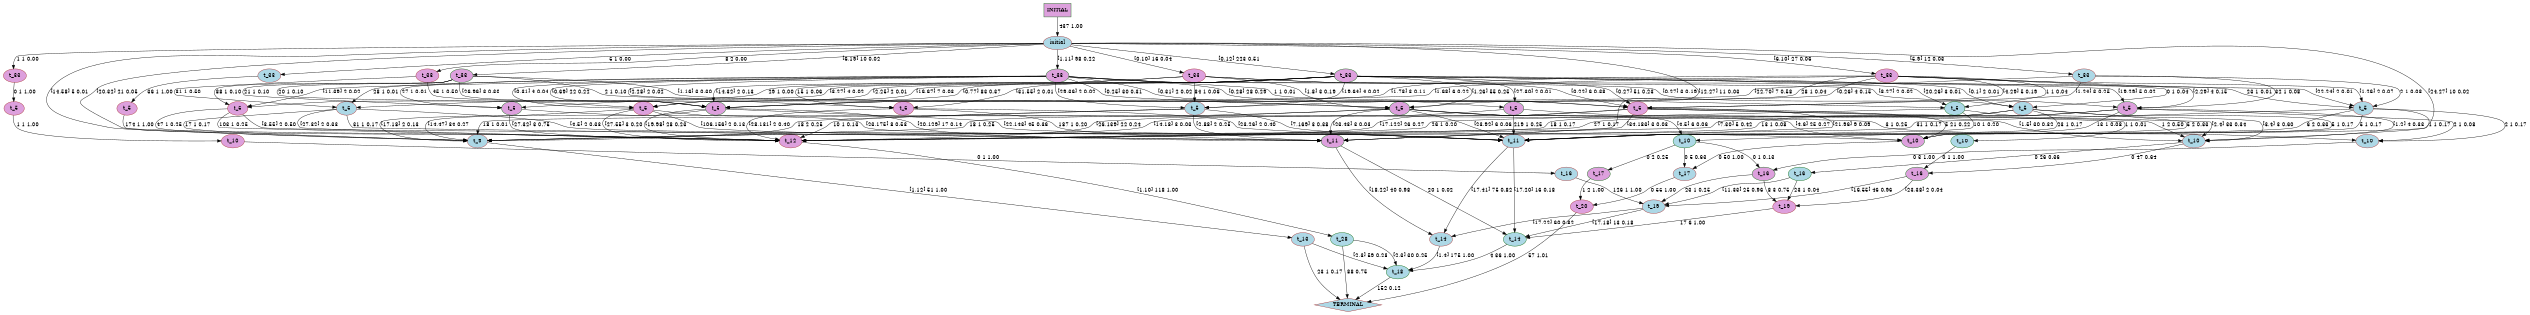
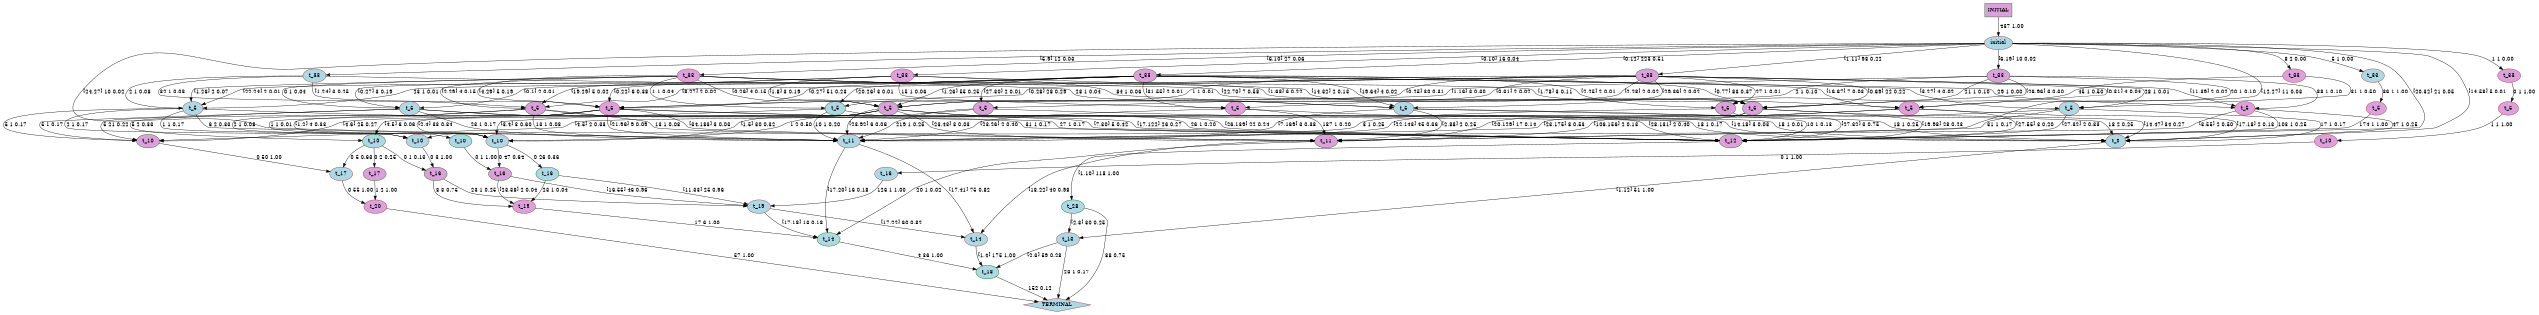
(791, 141) -> (1731, 141)
(1377, 246) -> (1071, 221)
(1538, 256) -> (743, 256)
